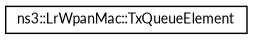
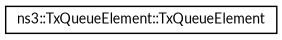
(126, 20) -> (141, 20)
